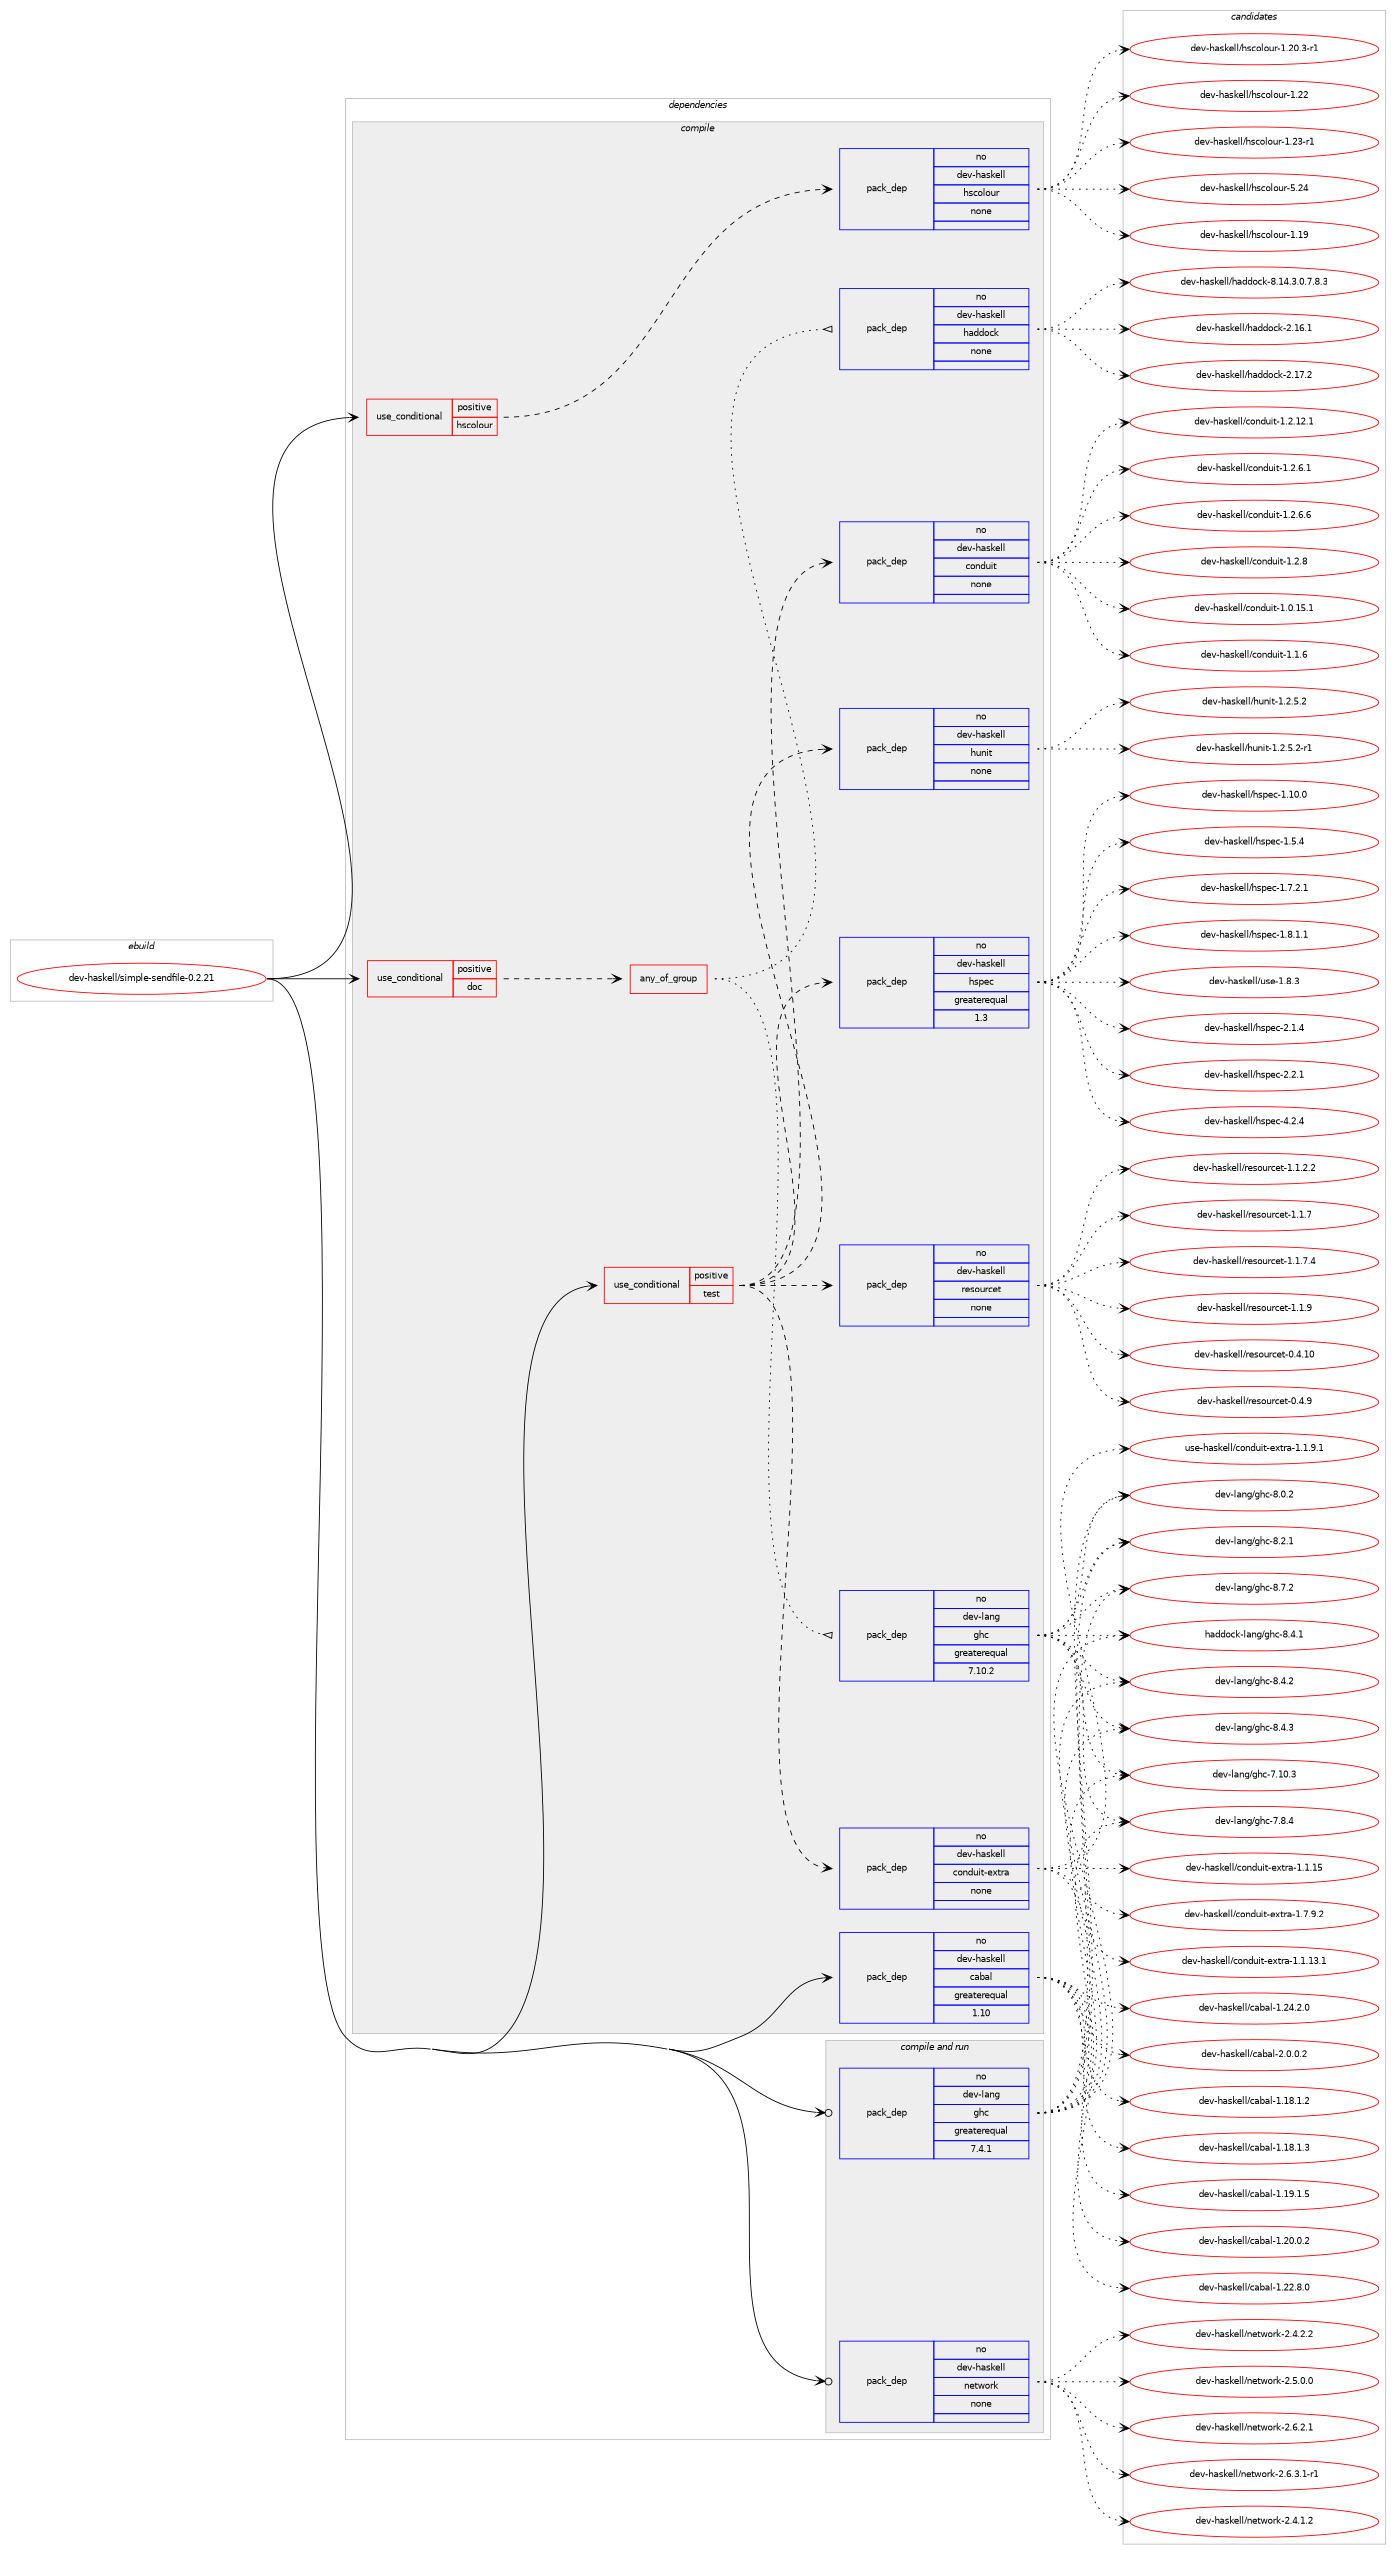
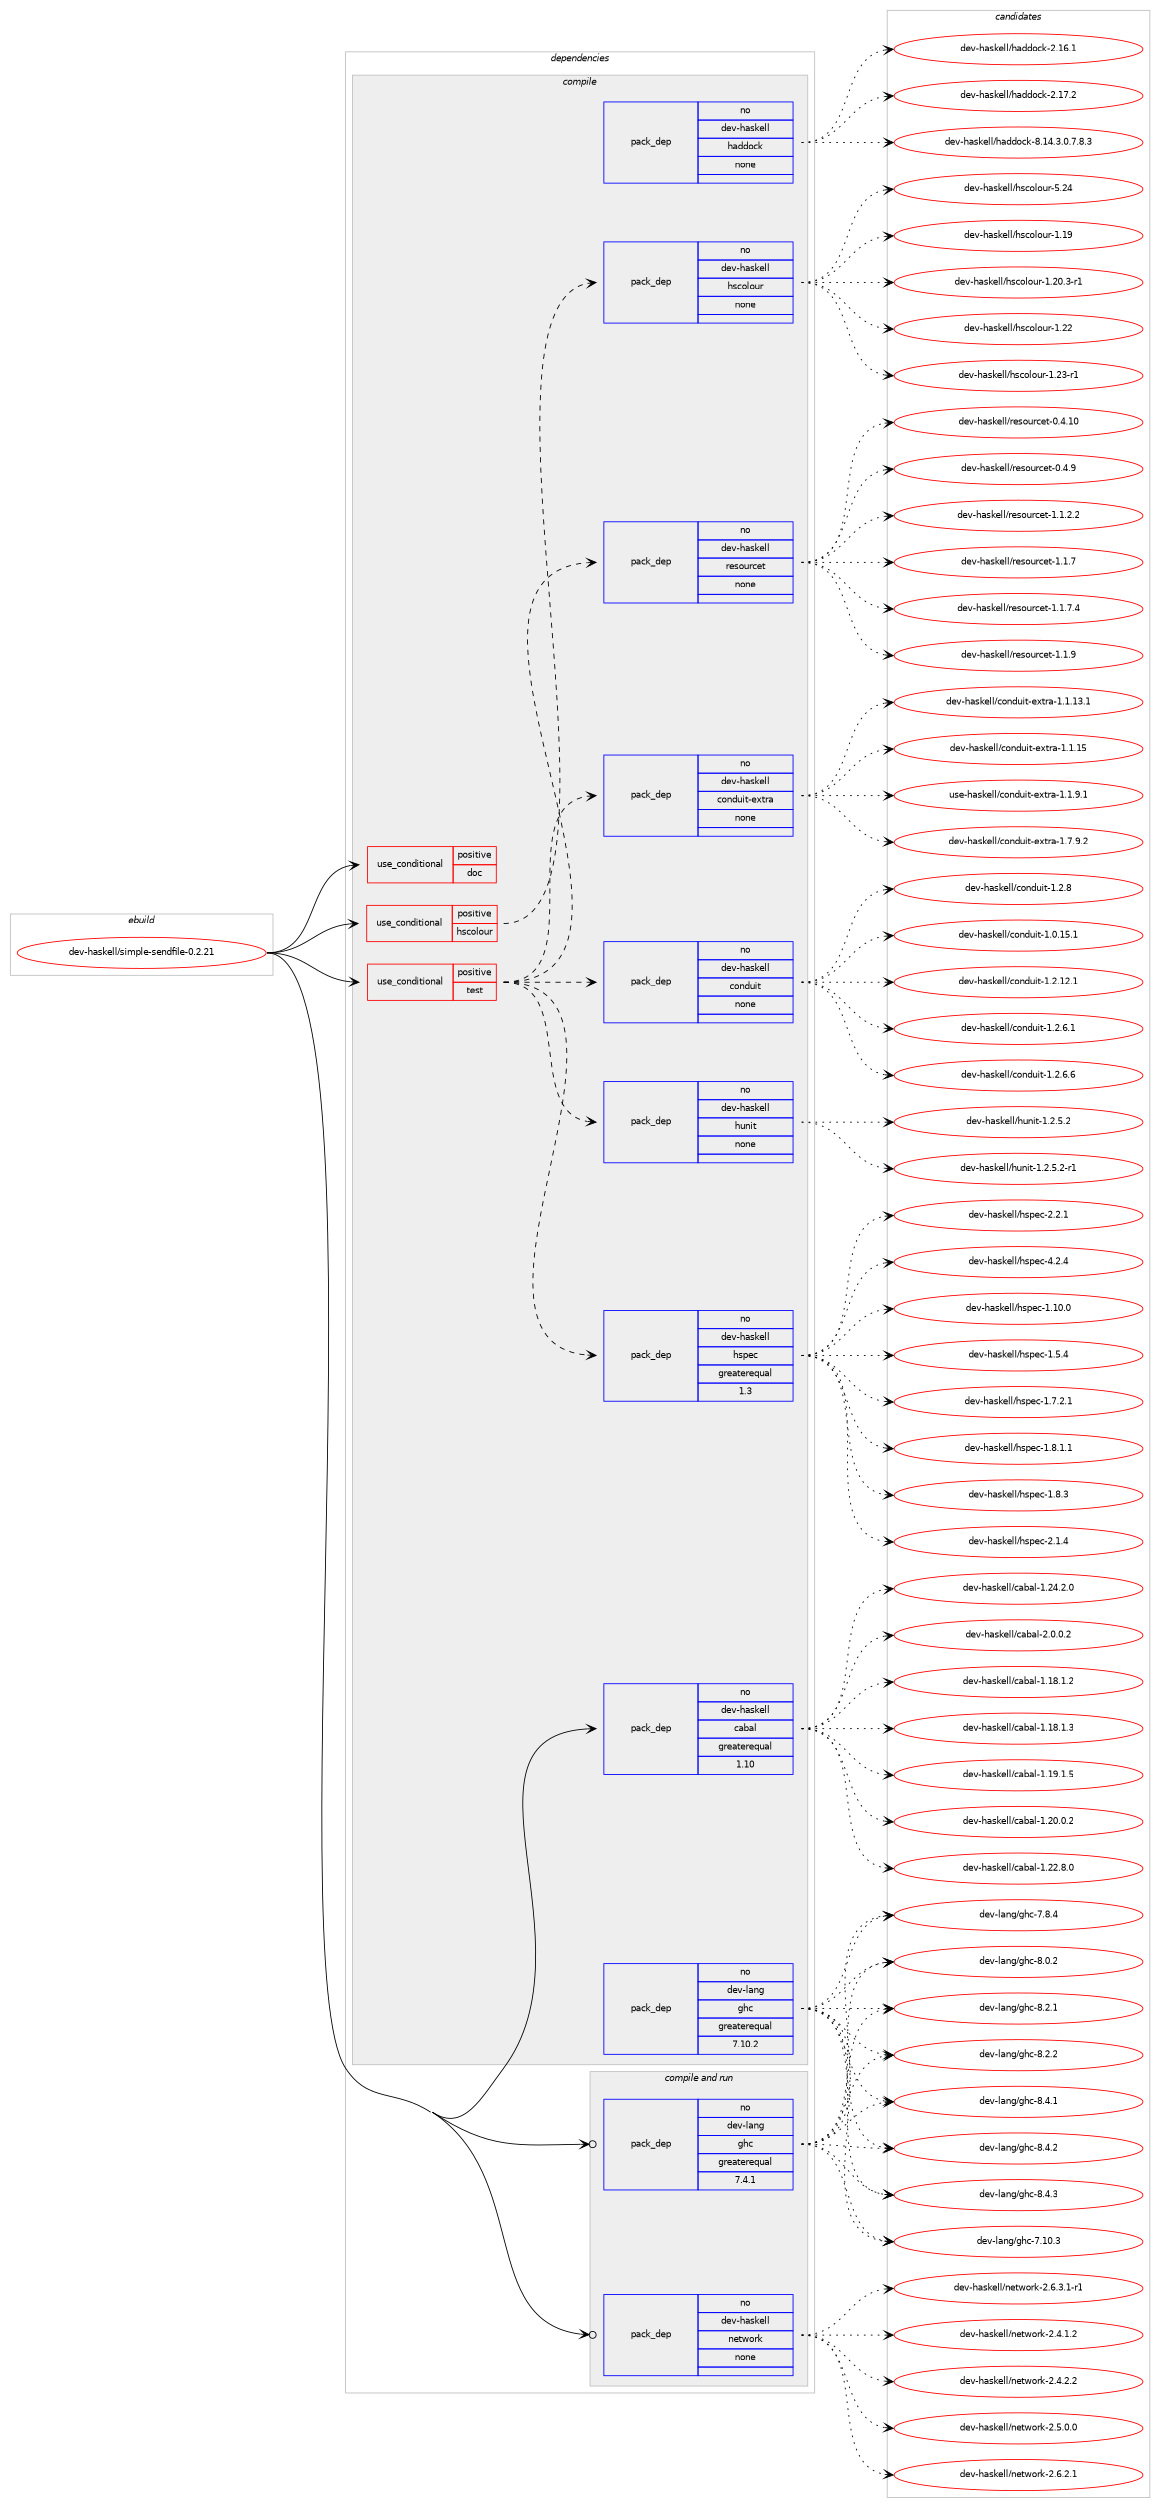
(1254, 656) -> none
(668, 979) -> none
(1254, 982) -> (1019, 1495)
(1254, 1589) -> (1019, 2055)
(1254, 1635) -> (1019, 2102)
